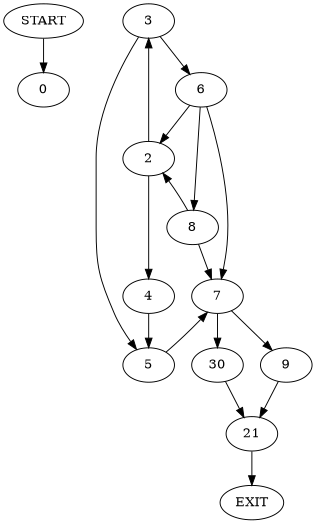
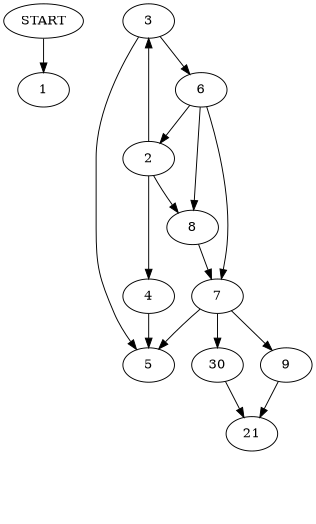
(44, 90) -> (44, 90)
(179, 195) -> (163, 191)
(184, 336) -> (182, 325)
(252, 503) -> none
